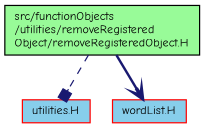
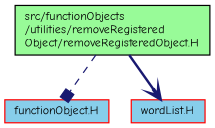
(56, 111) -> (57, 111)
